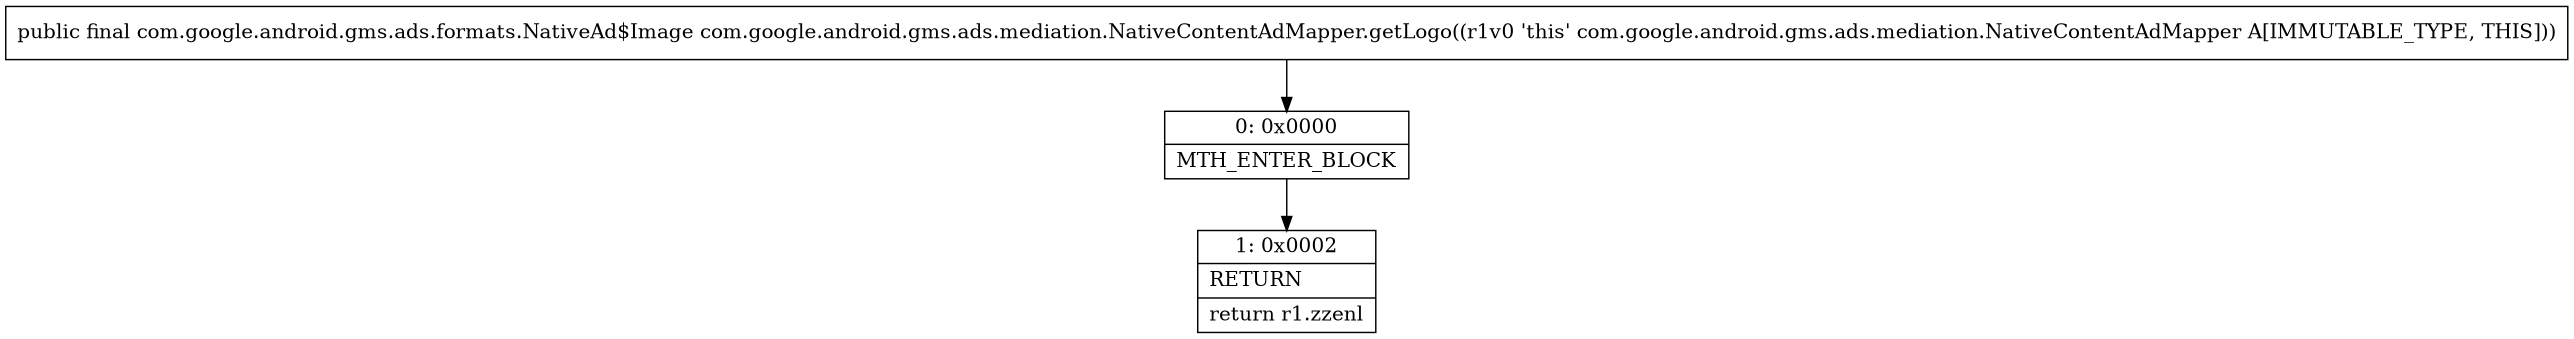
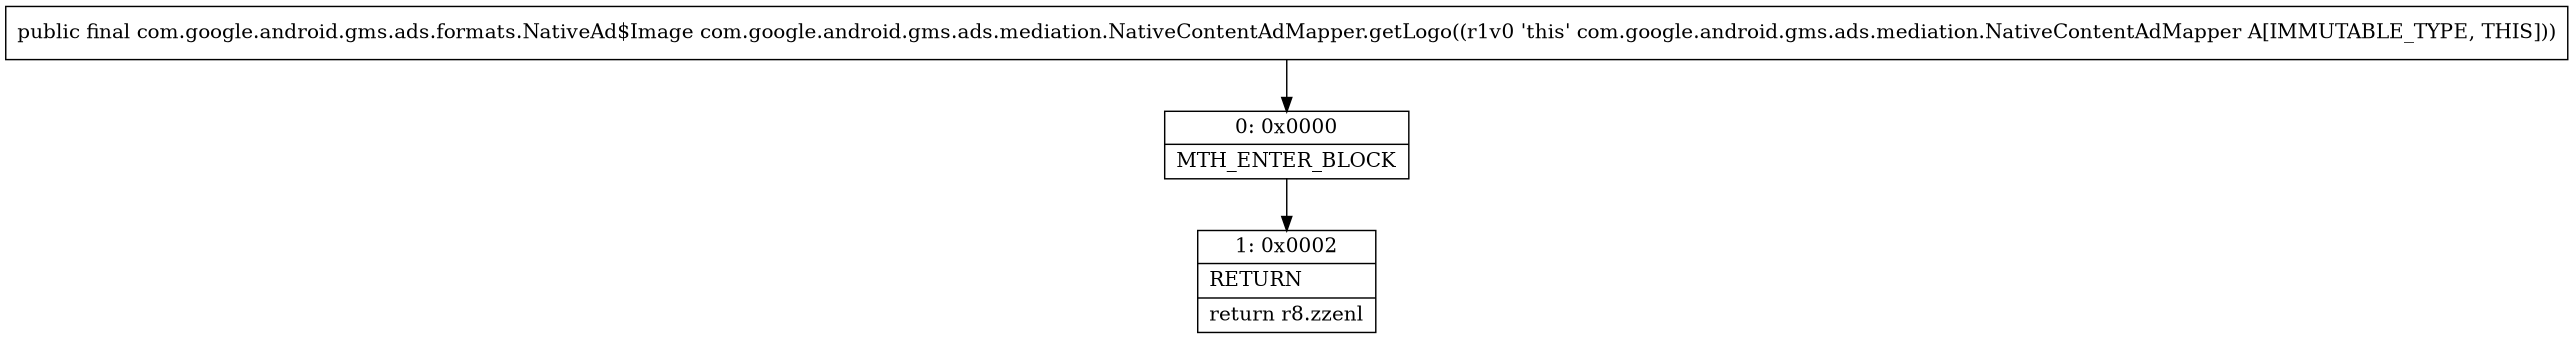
(1287, 315) -> (1287, 315)
